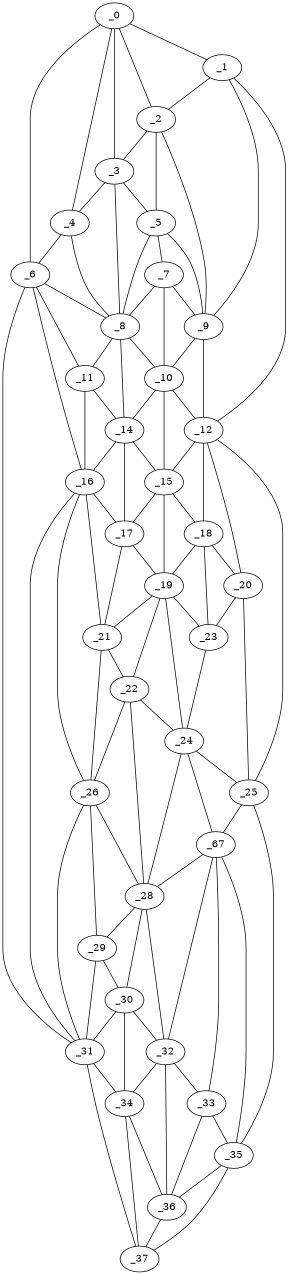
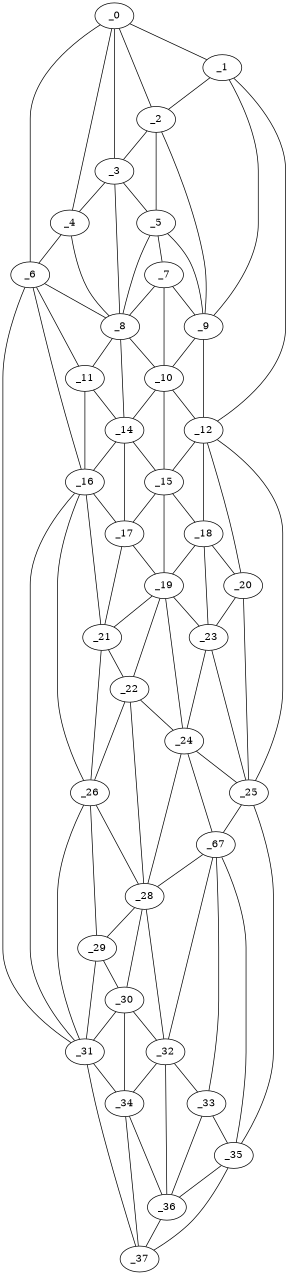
none -> (229, 715)
